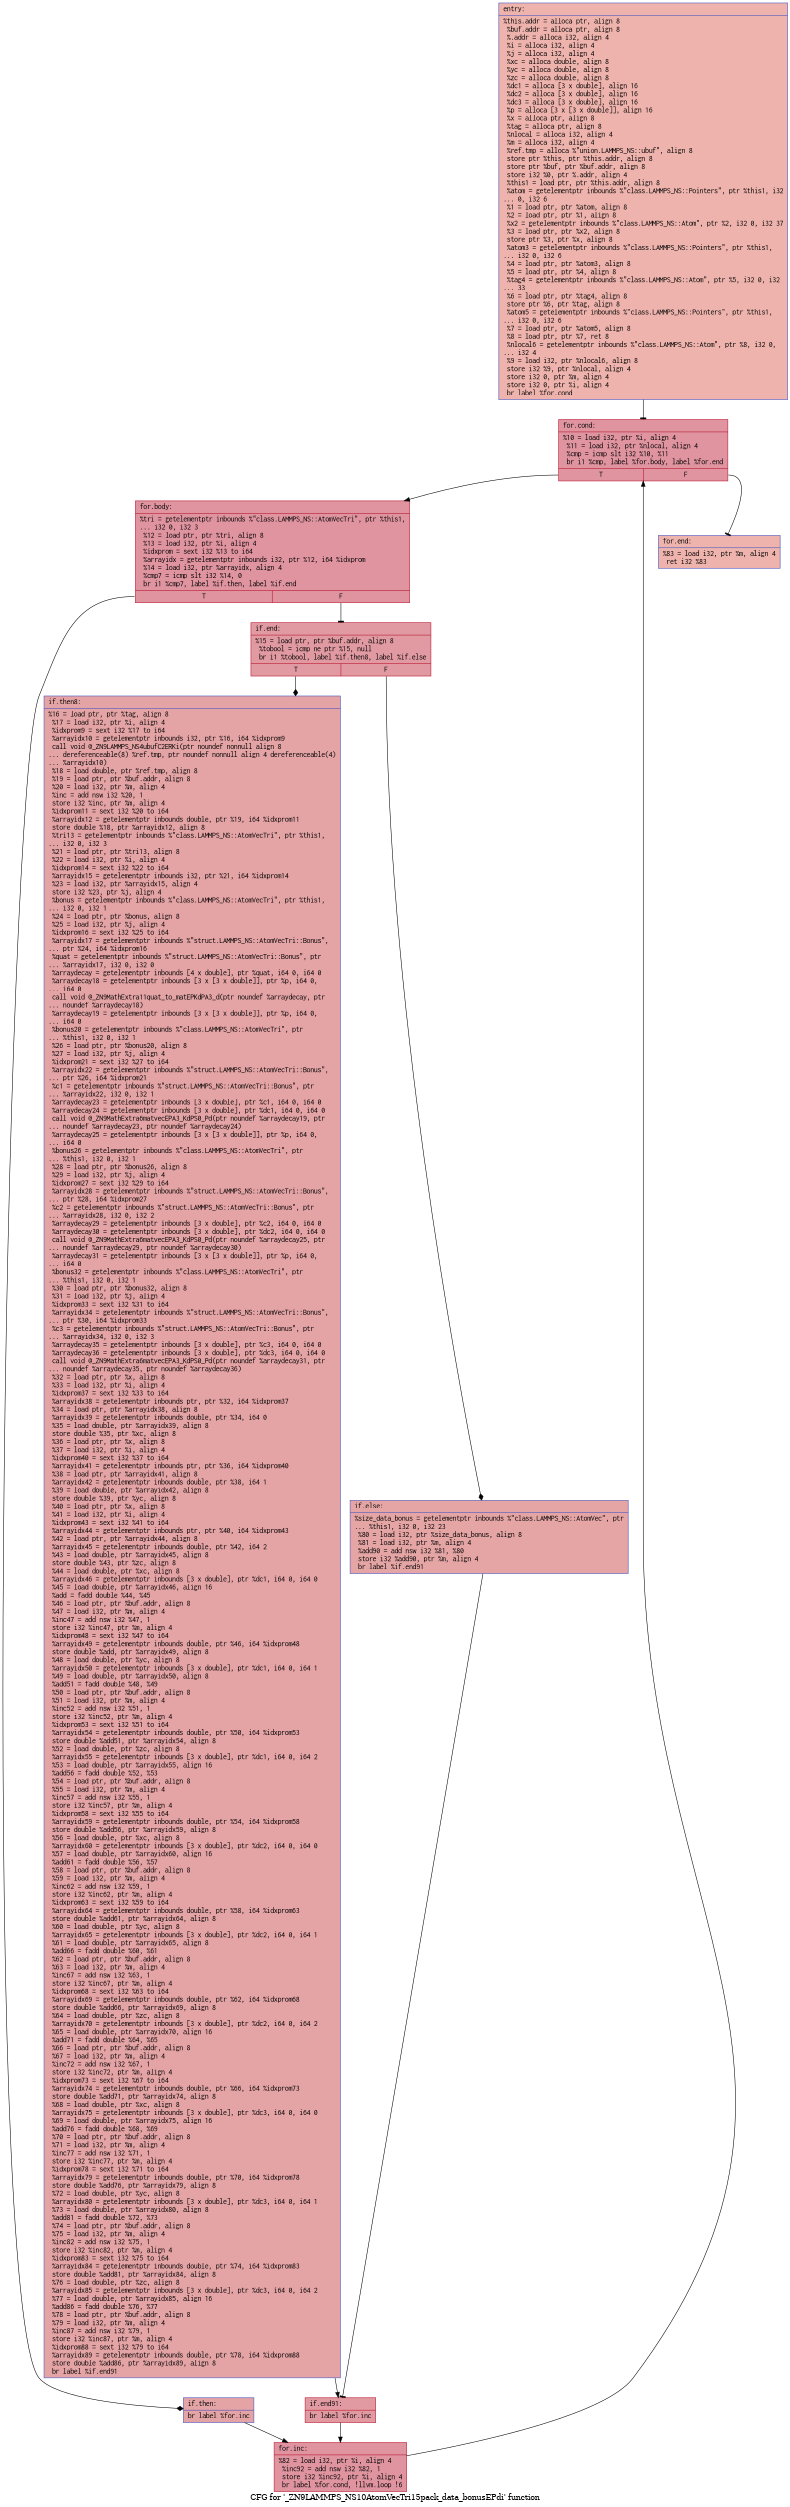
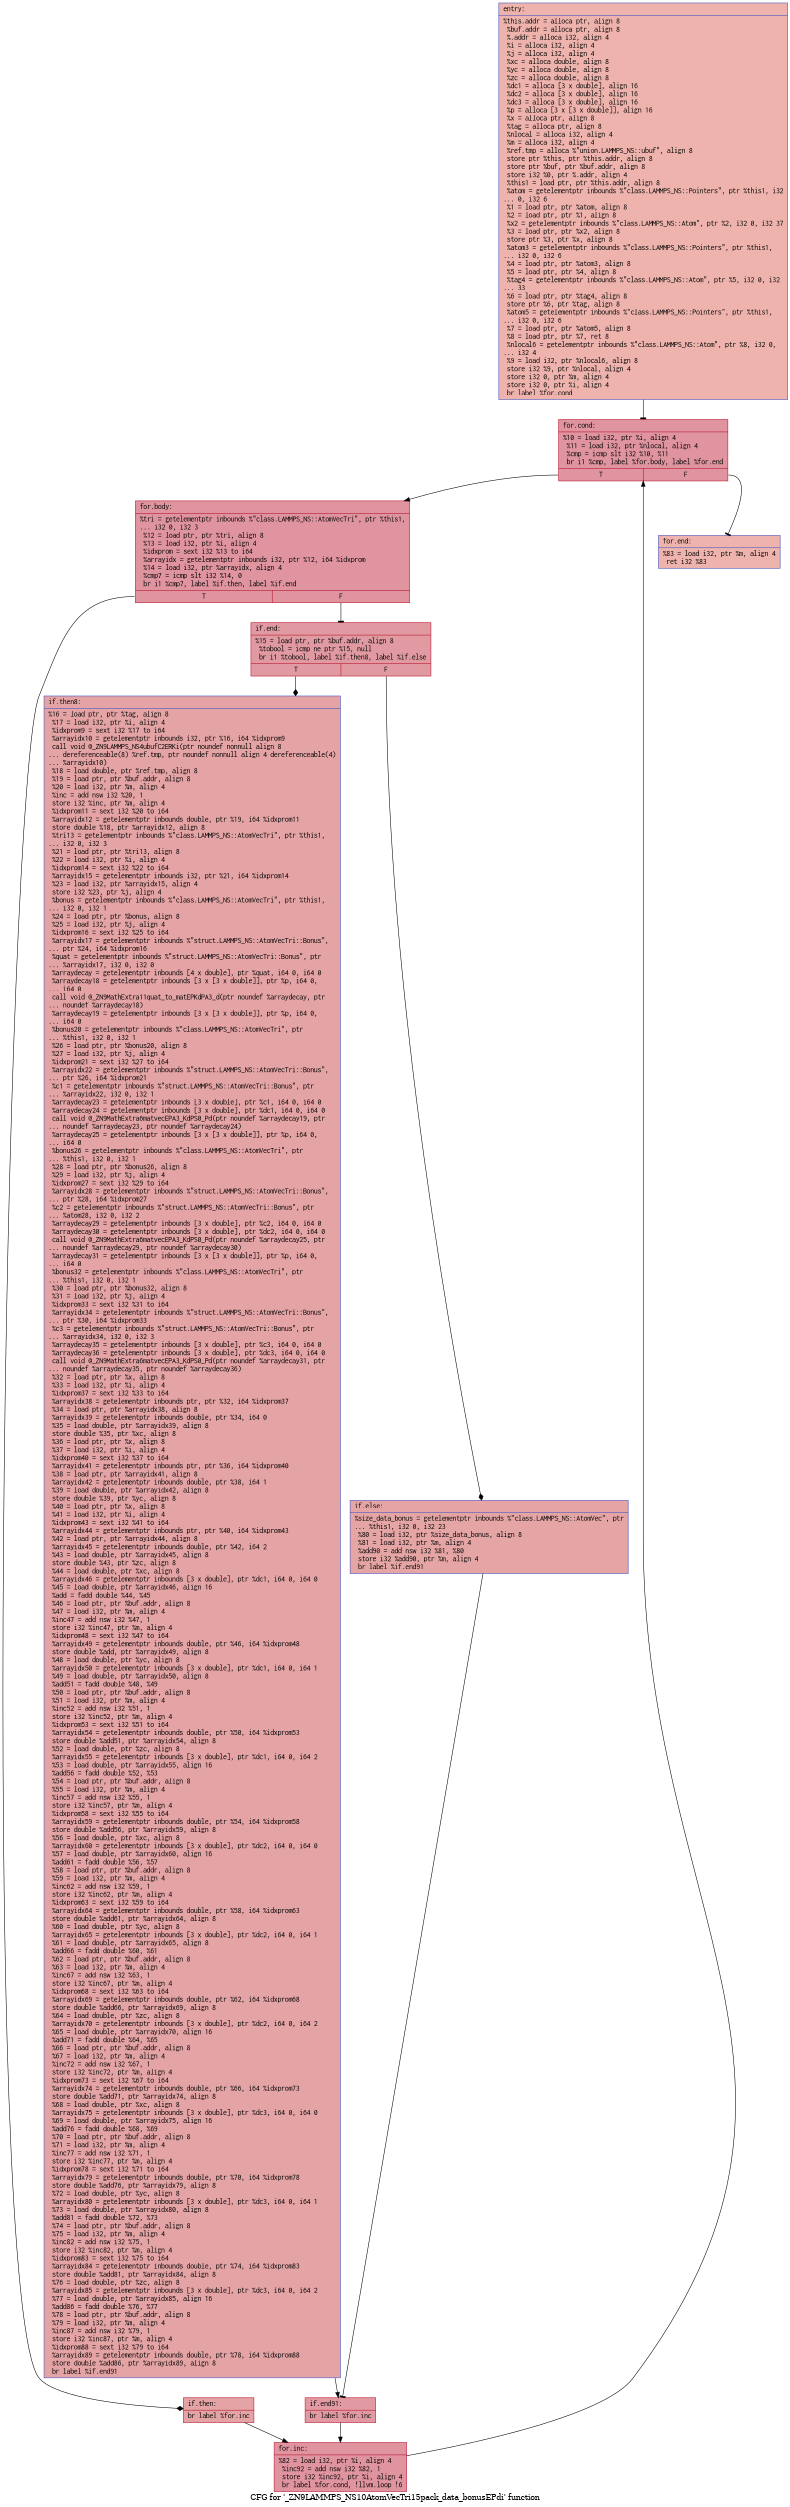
(101, 1215) -> (94, 1215)
(219, 2410) -> (219, 2410)
